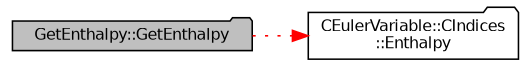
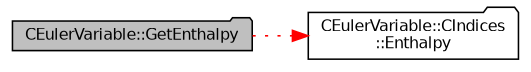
(132, 36) -> (132, 36)
